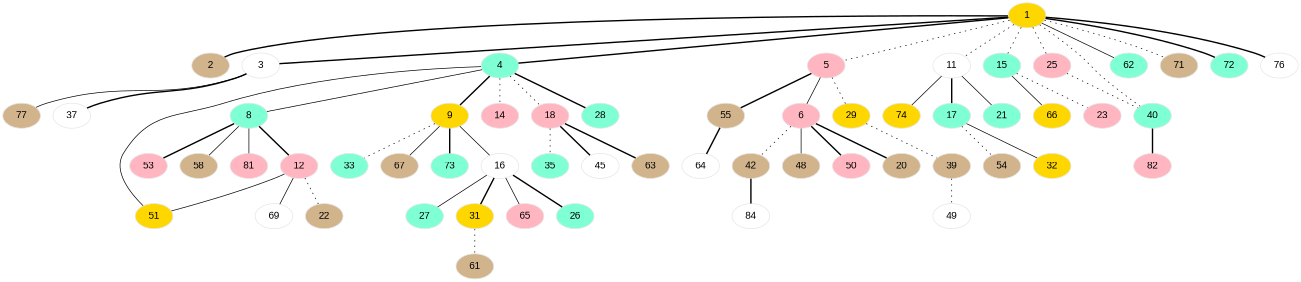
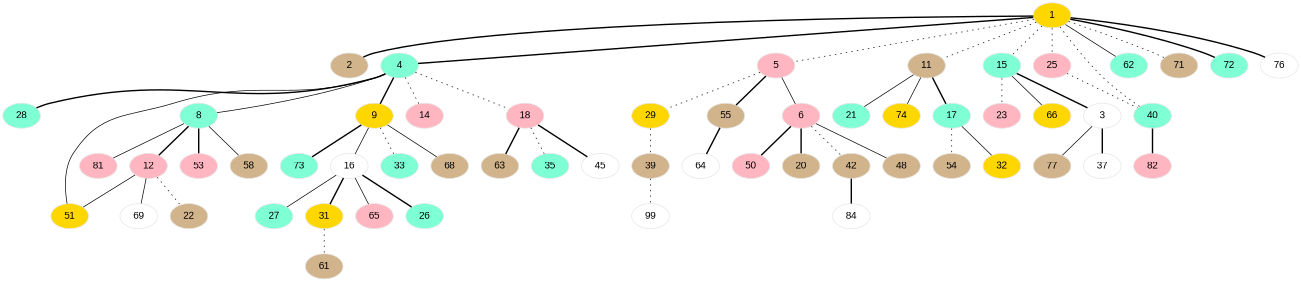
(644, 40) -> (1052, 91)
(952, 66) -> (927, 66)
(400, 166) -> (450, 166)
(952, 216) -> (651, 216)
